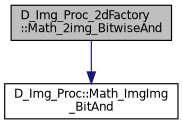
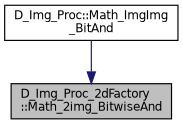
(91, 56) -> (91, 56)
